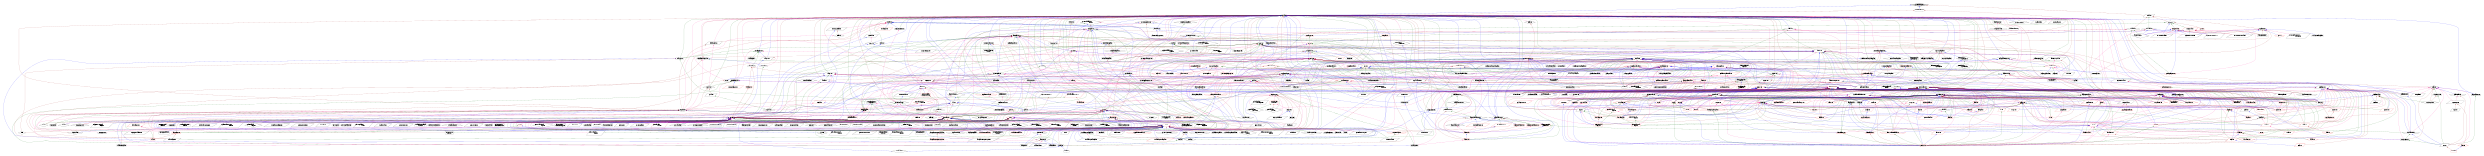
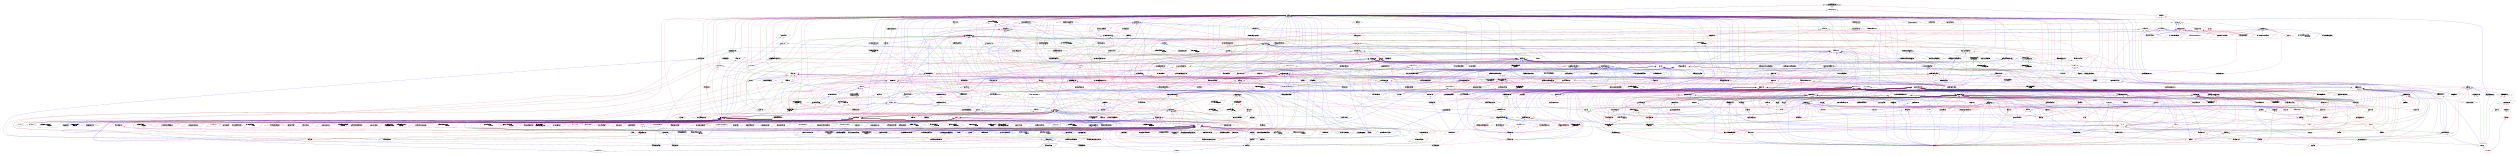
none -> (2506, 110)
